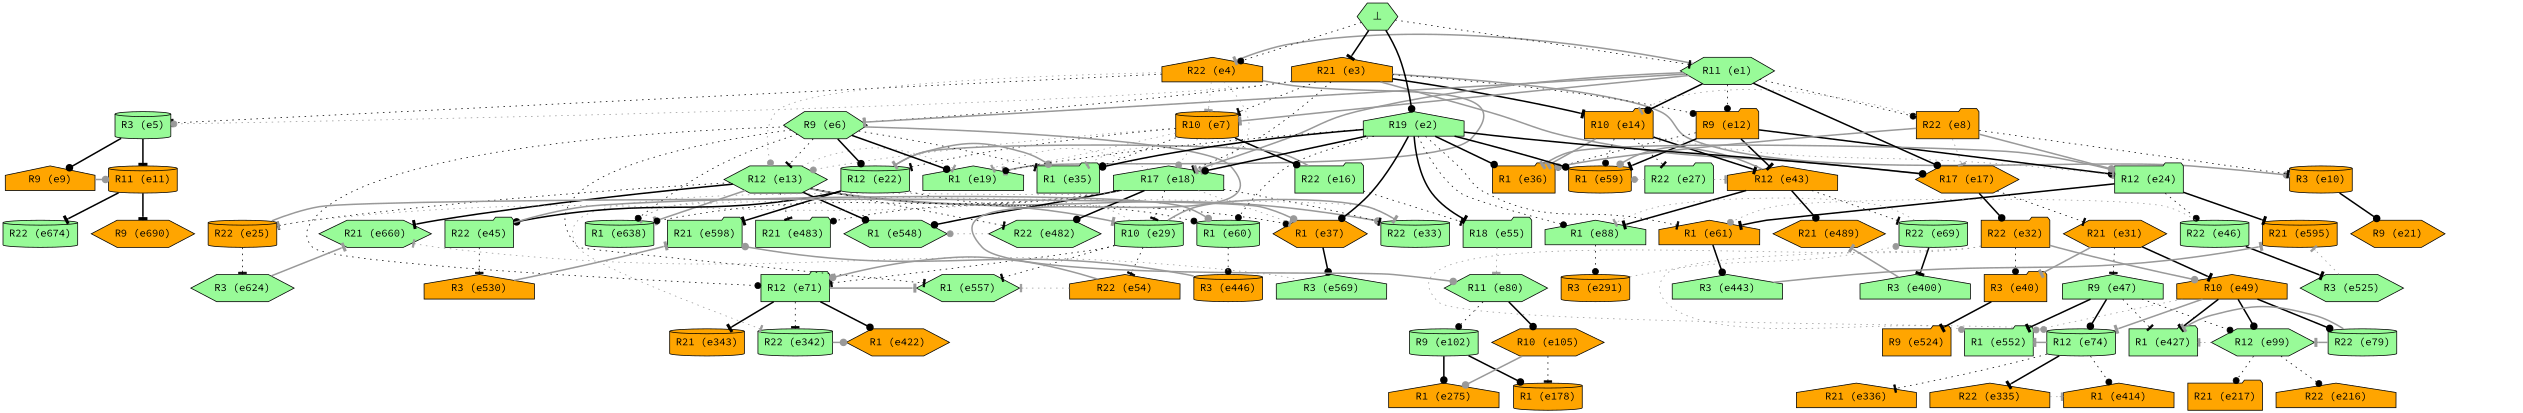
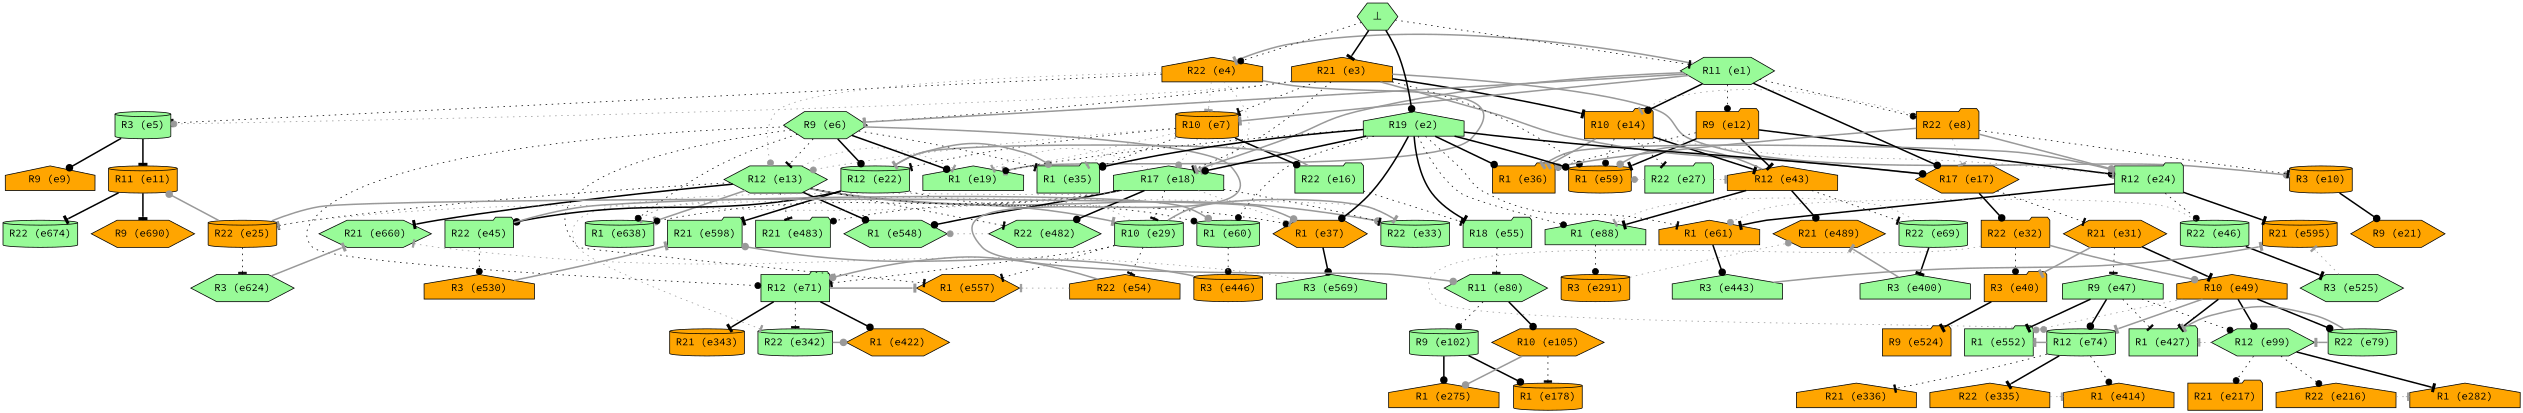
(1542, 89) -> (1521, 128)
(99, 179) -> (195, 208)
(479, 259) -> (479, 259)
(1497, 261) -> (1497, 261)
(1761, 262) -> (1707, 260)
(1662, 279) -> none
(968, 288) -> (968, 288)
none -> (2465, 397)
